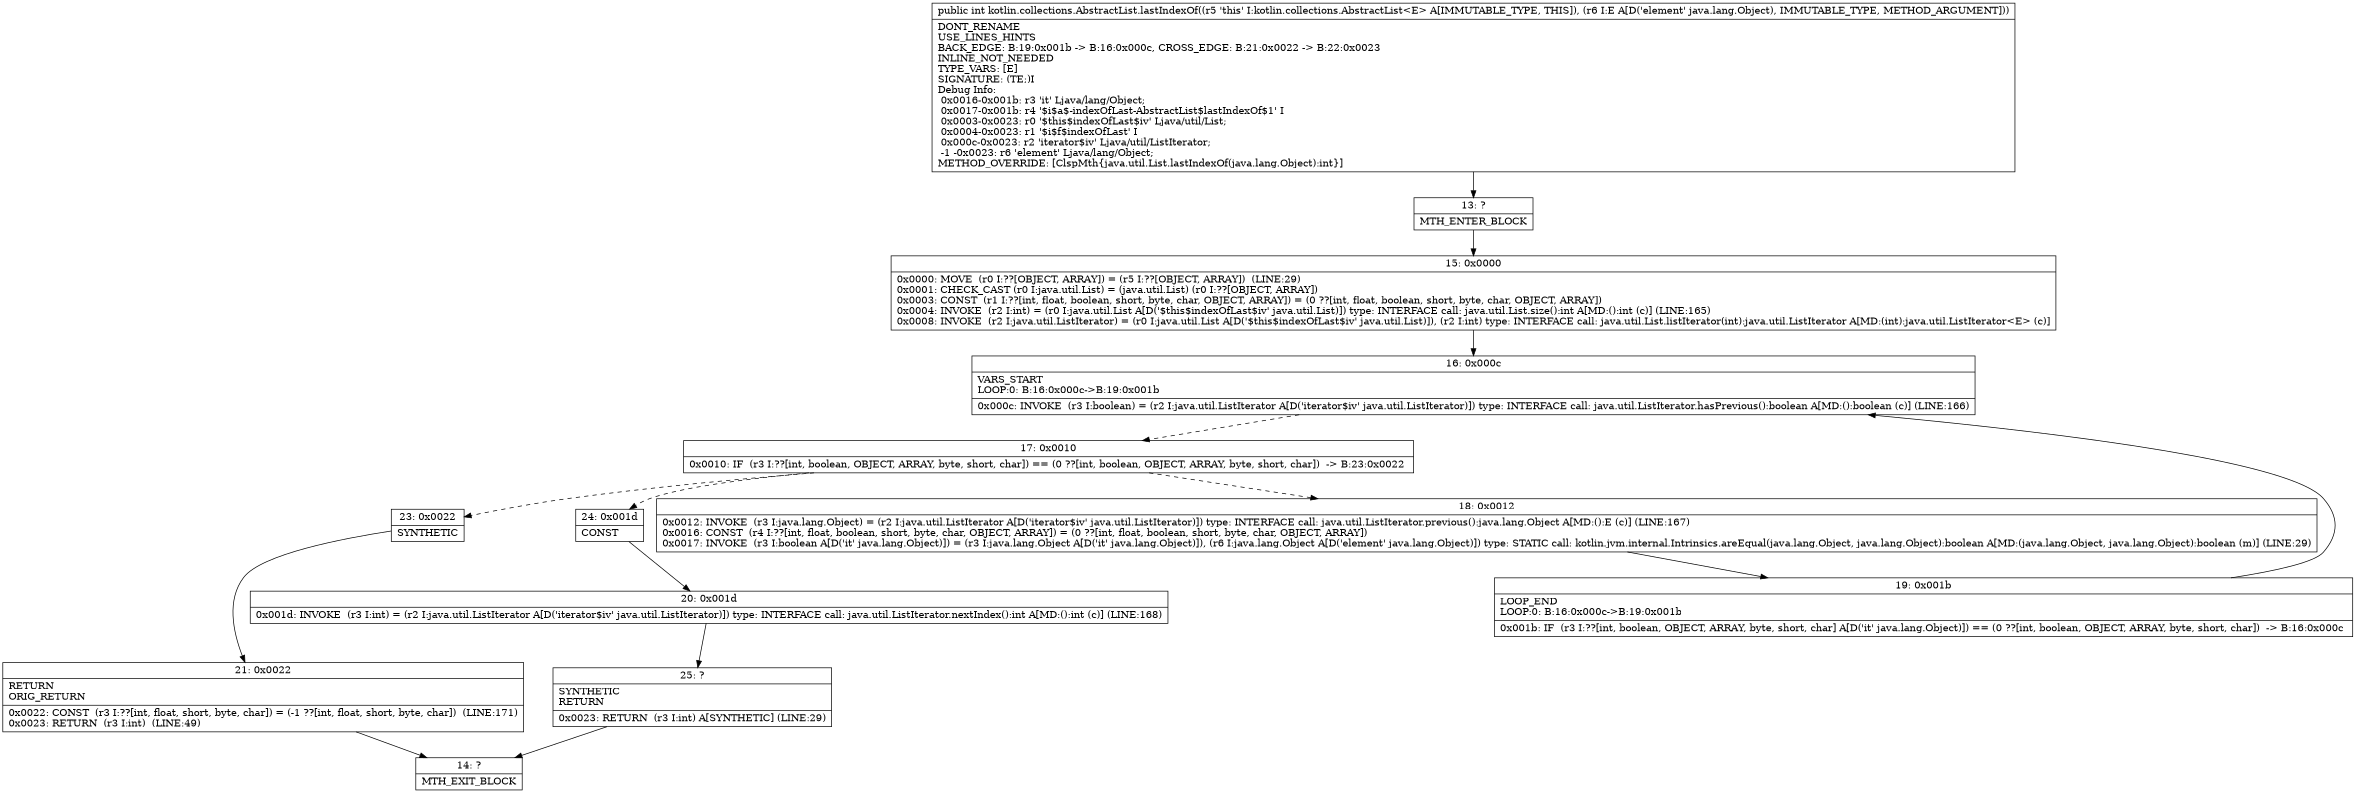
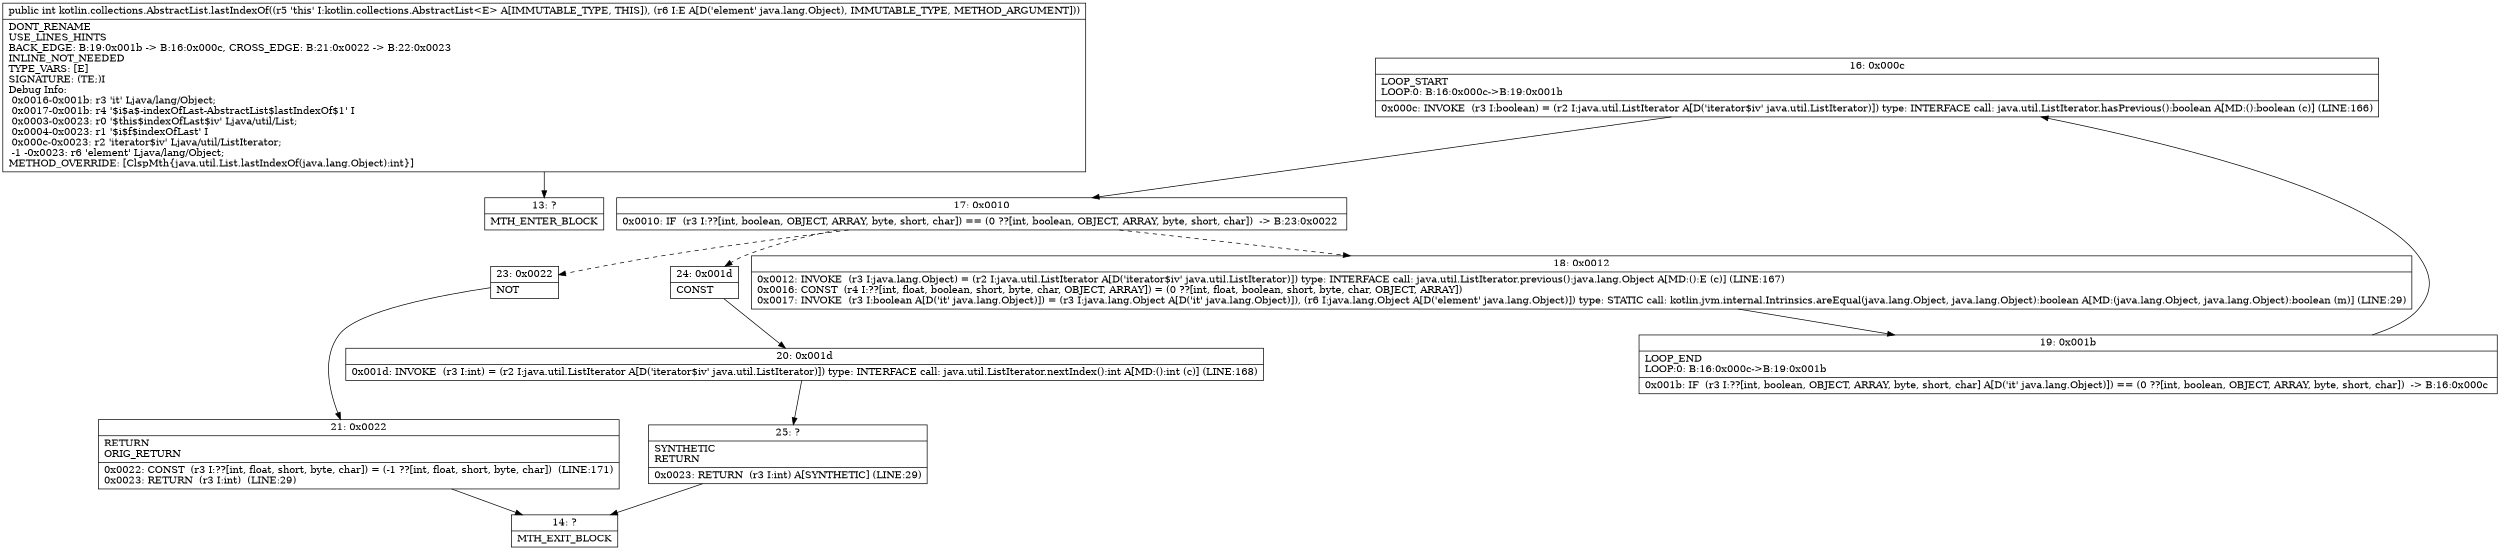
(1474, 293) -> none
(1010, 380) -> (1415, 82)
(1224, 427) -> (1385, 157)
(428, 533) -> (508, 290)
(105, 723) -> (200, 481)
